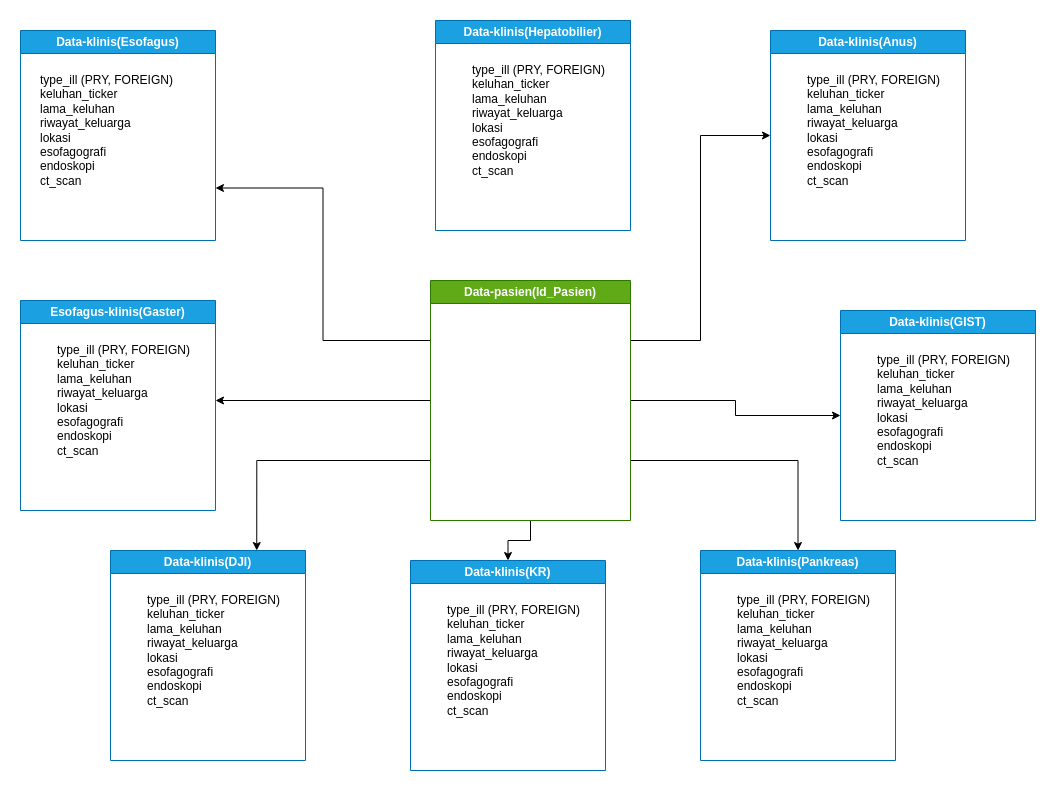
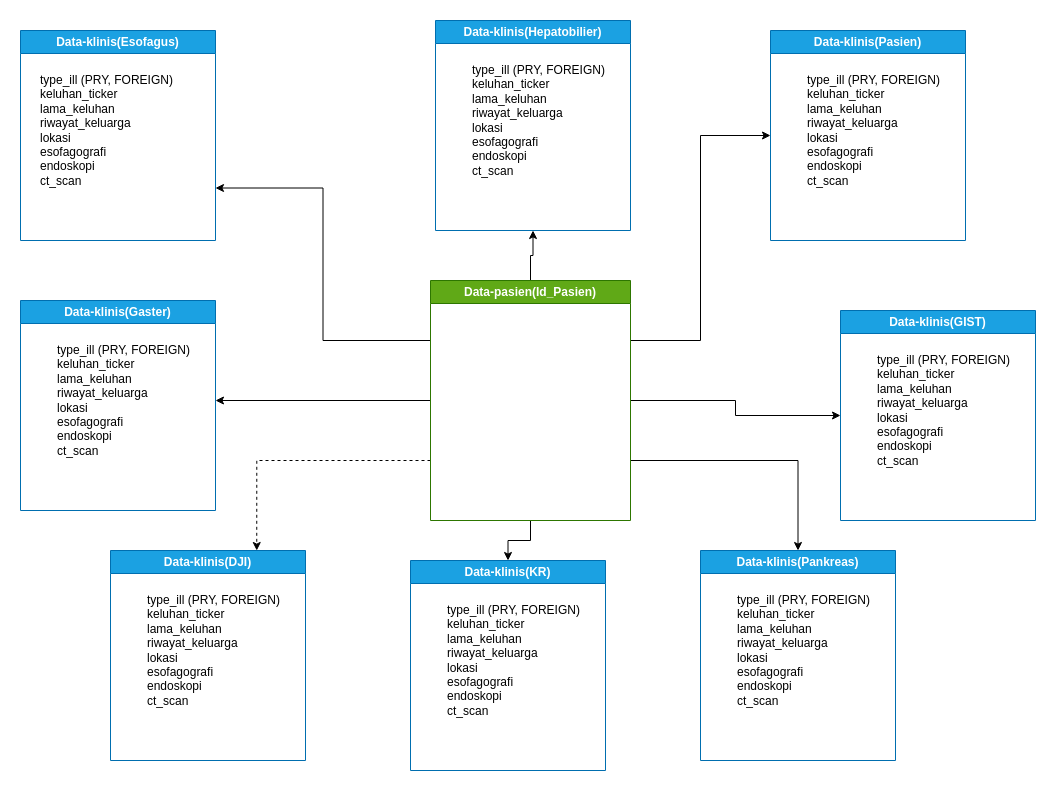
(868, 43) -> (868, 43)
none -> (531, 259)
(118, 313) -> (118, 313)
(301, 461) -> (301, 461)
